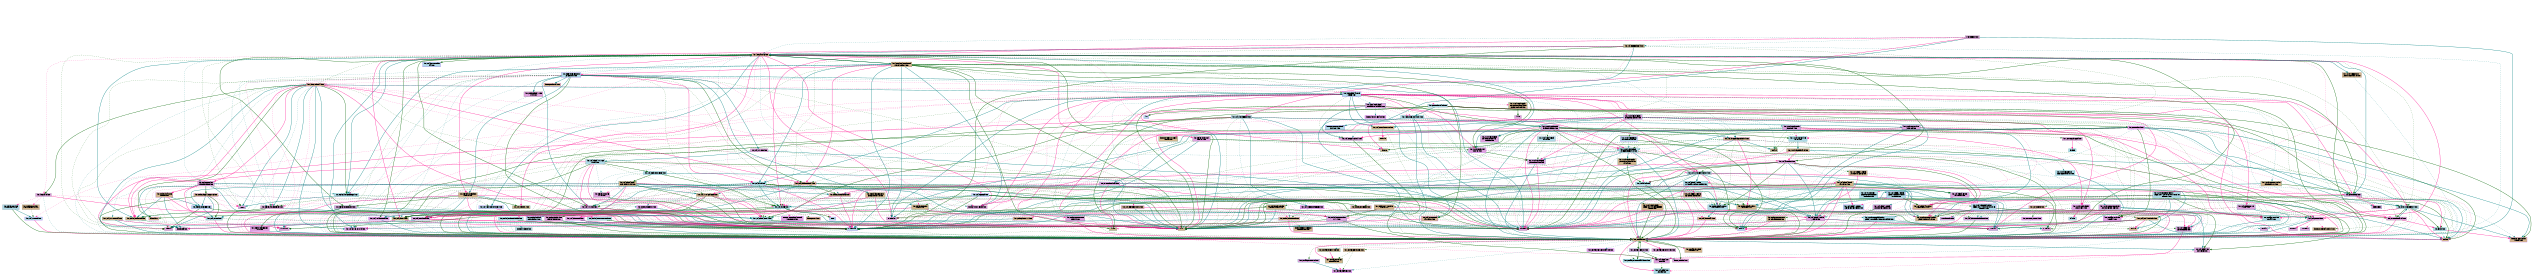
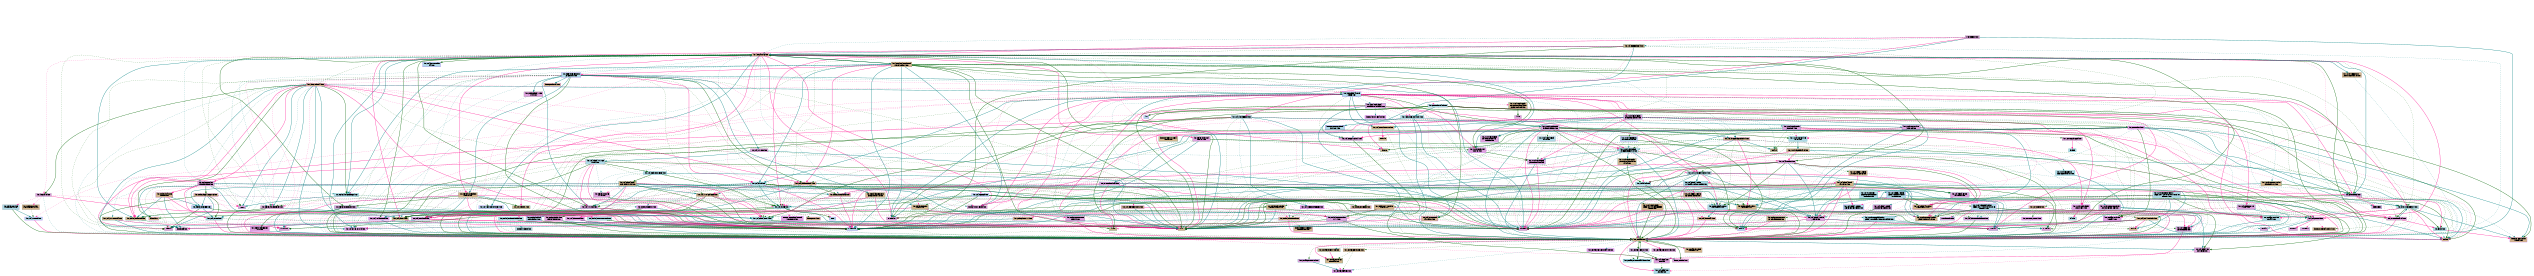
none -> (1109, 123)
